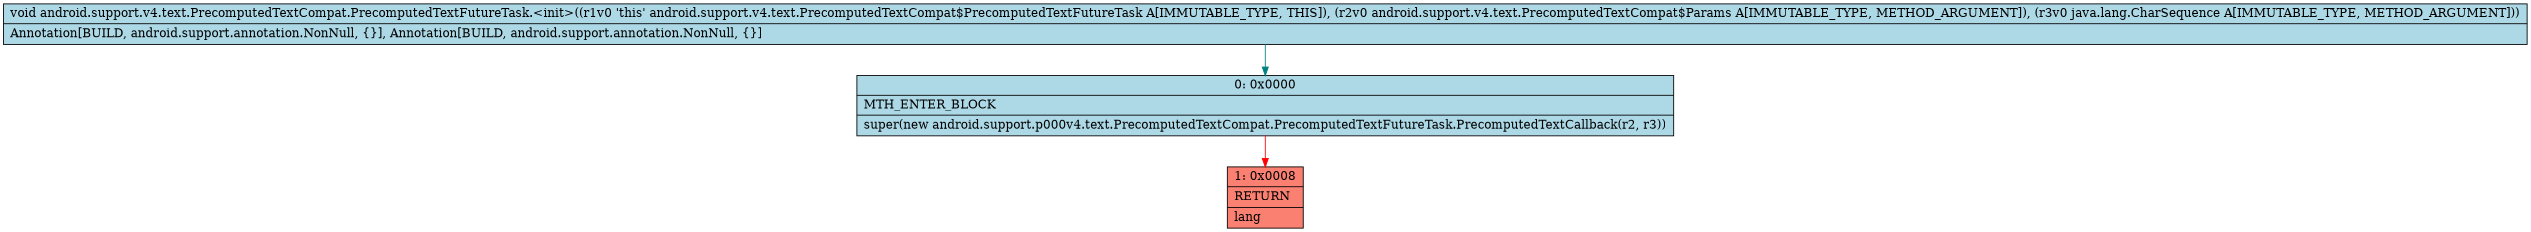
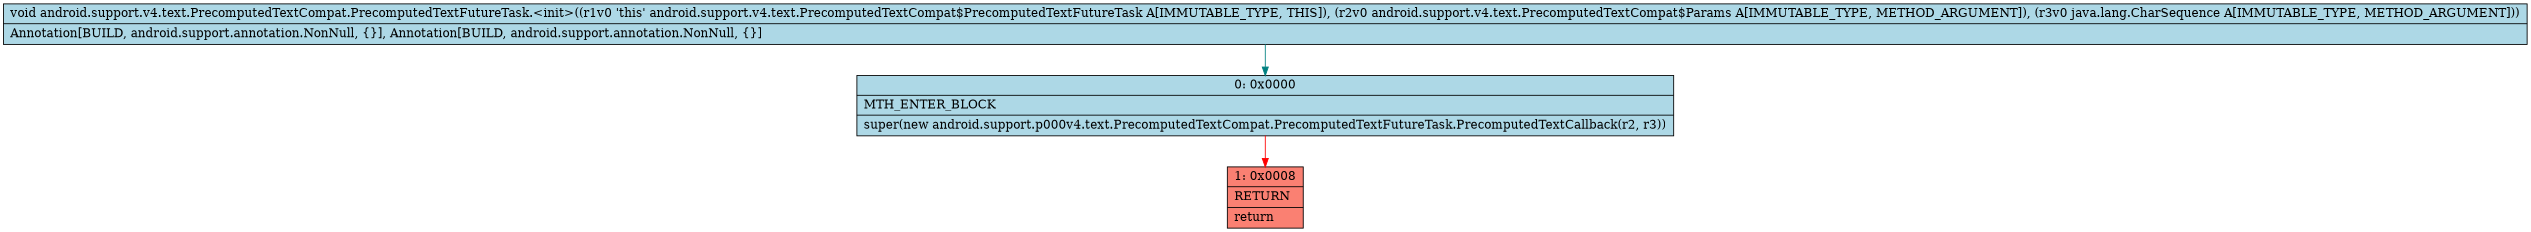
(1248, 217) -> (1254, 217)
